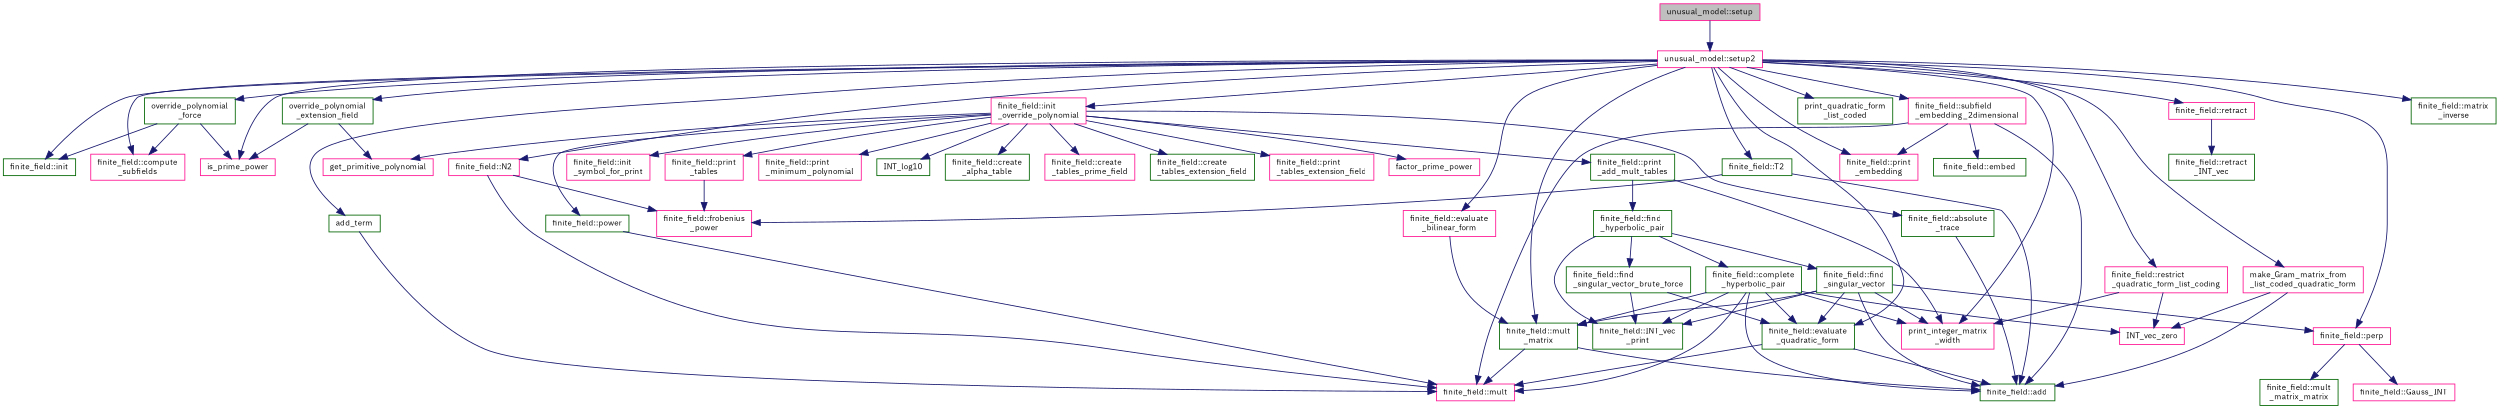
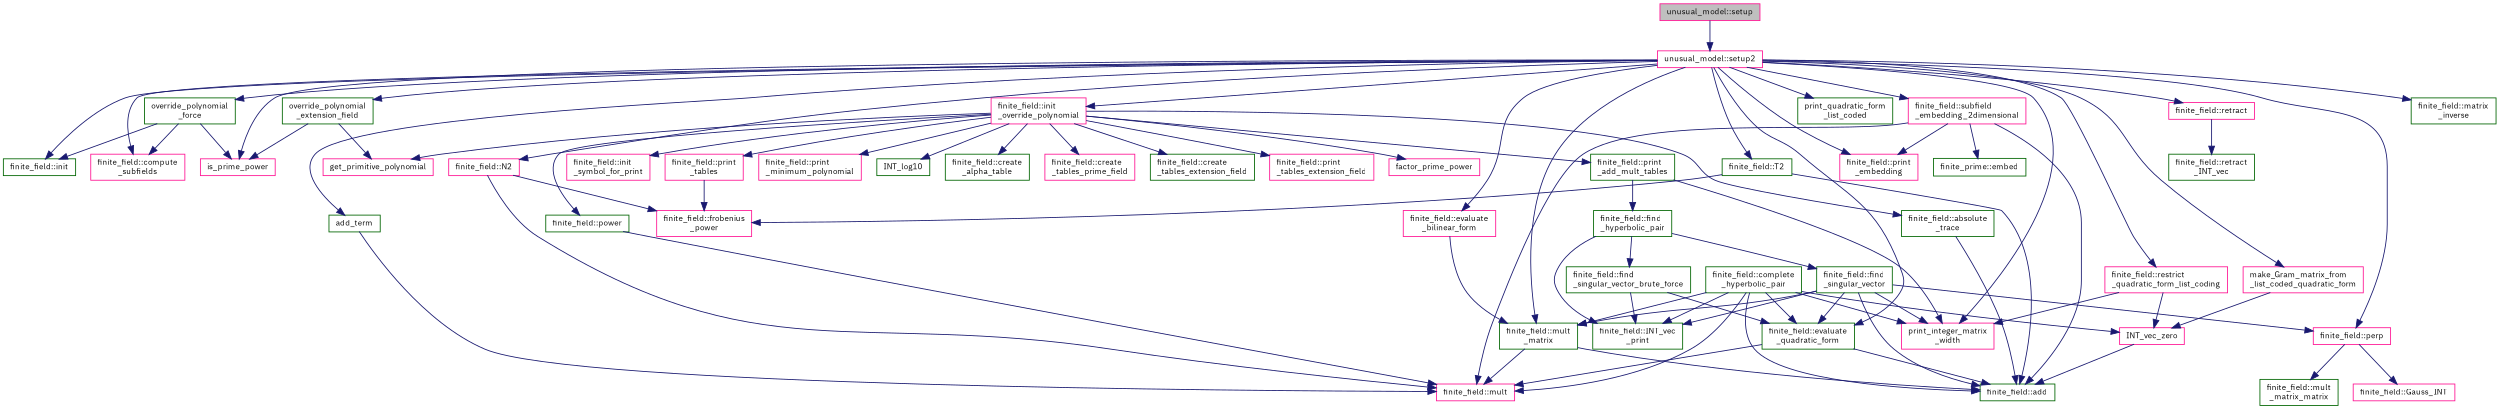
(1980, 167) -> (1980, 167)
(1689, 250) -> none
(2182, 353) -> (2089, 363)
